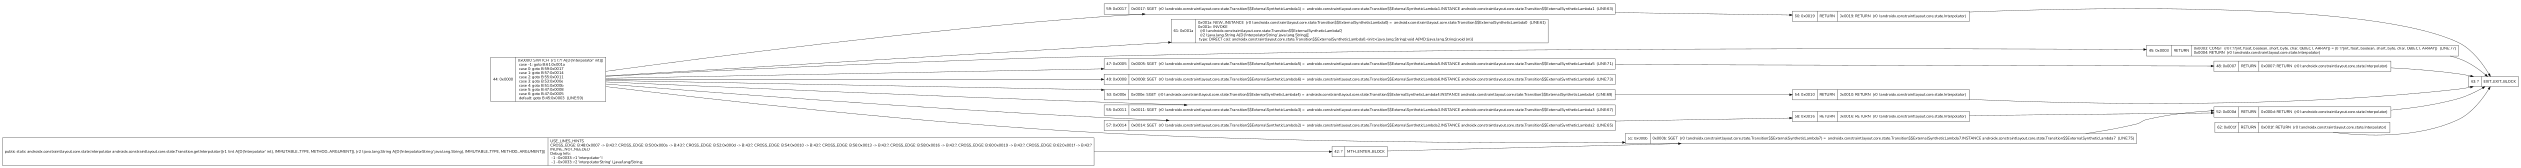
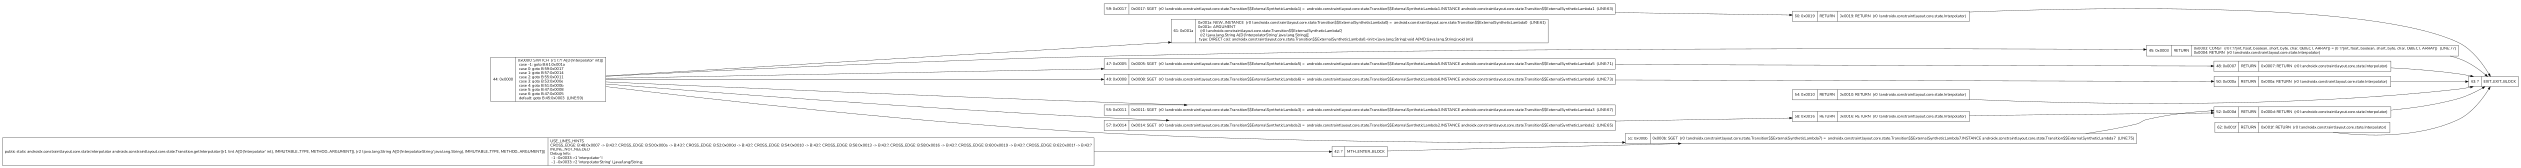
(1214, 27) -> (1218, 27)
(874, 38) -> none
none -> (2302, 82)
(1360, 95) -> none
